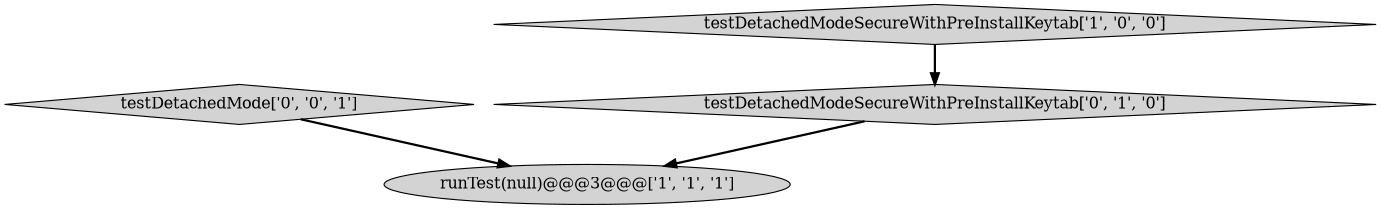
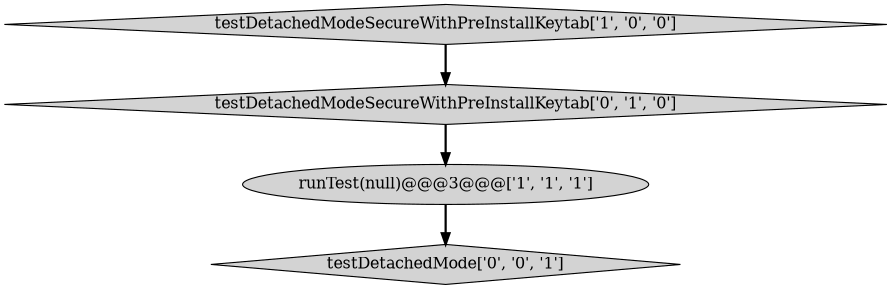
(400, 141) -> (446, 219)
